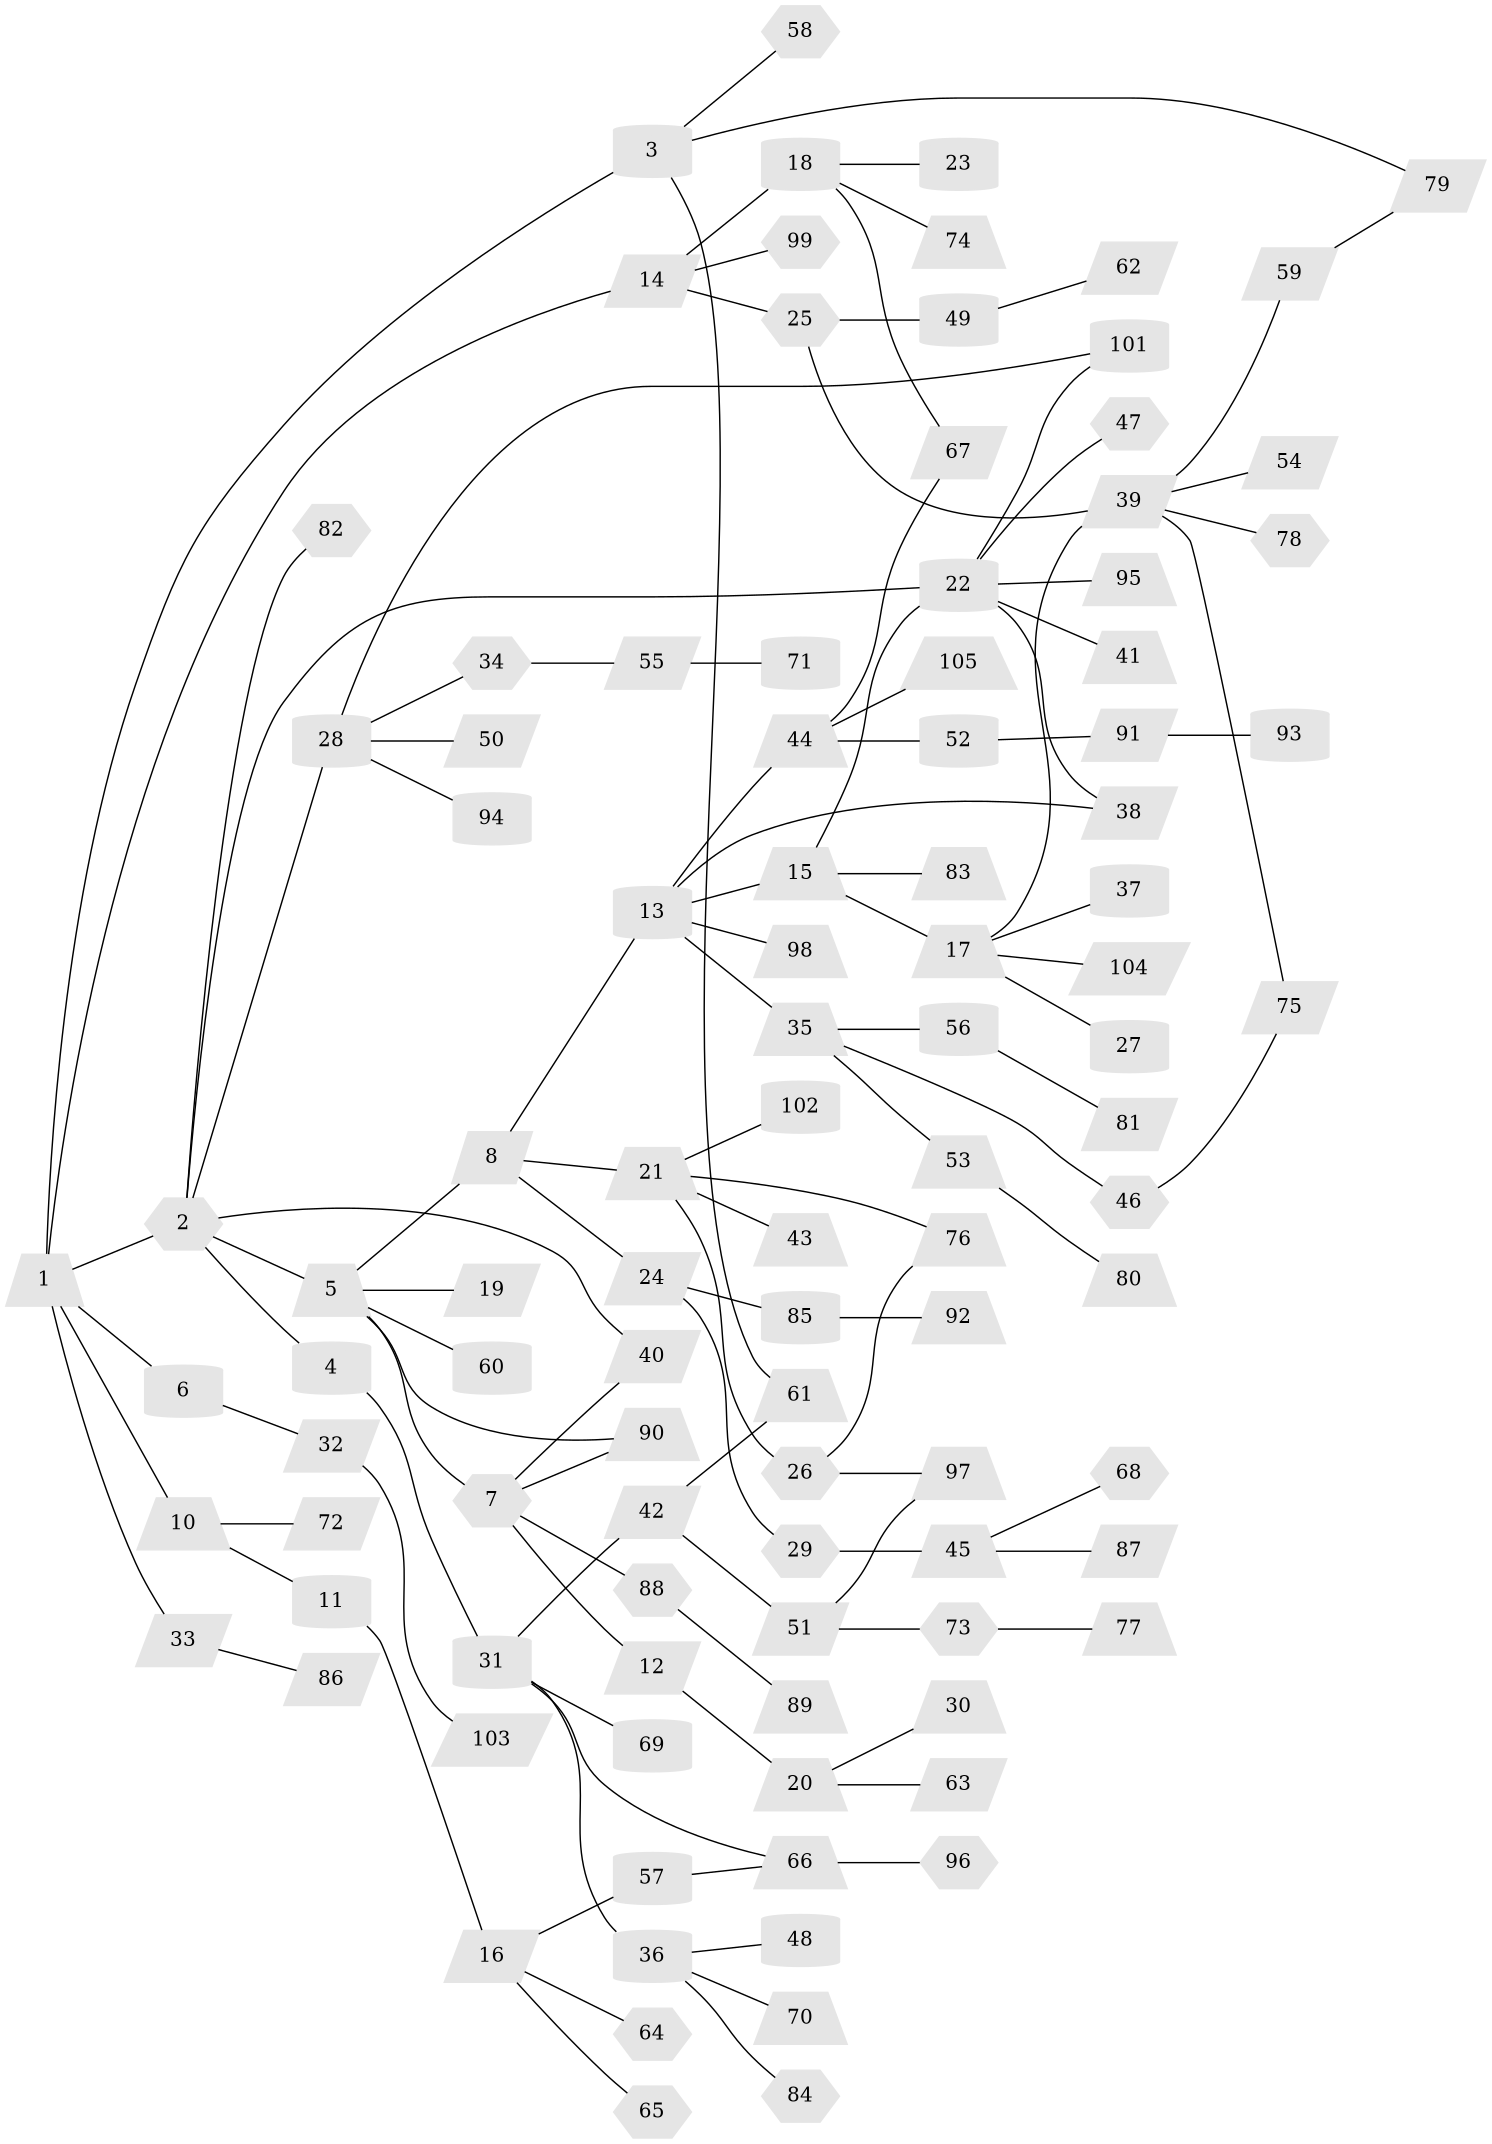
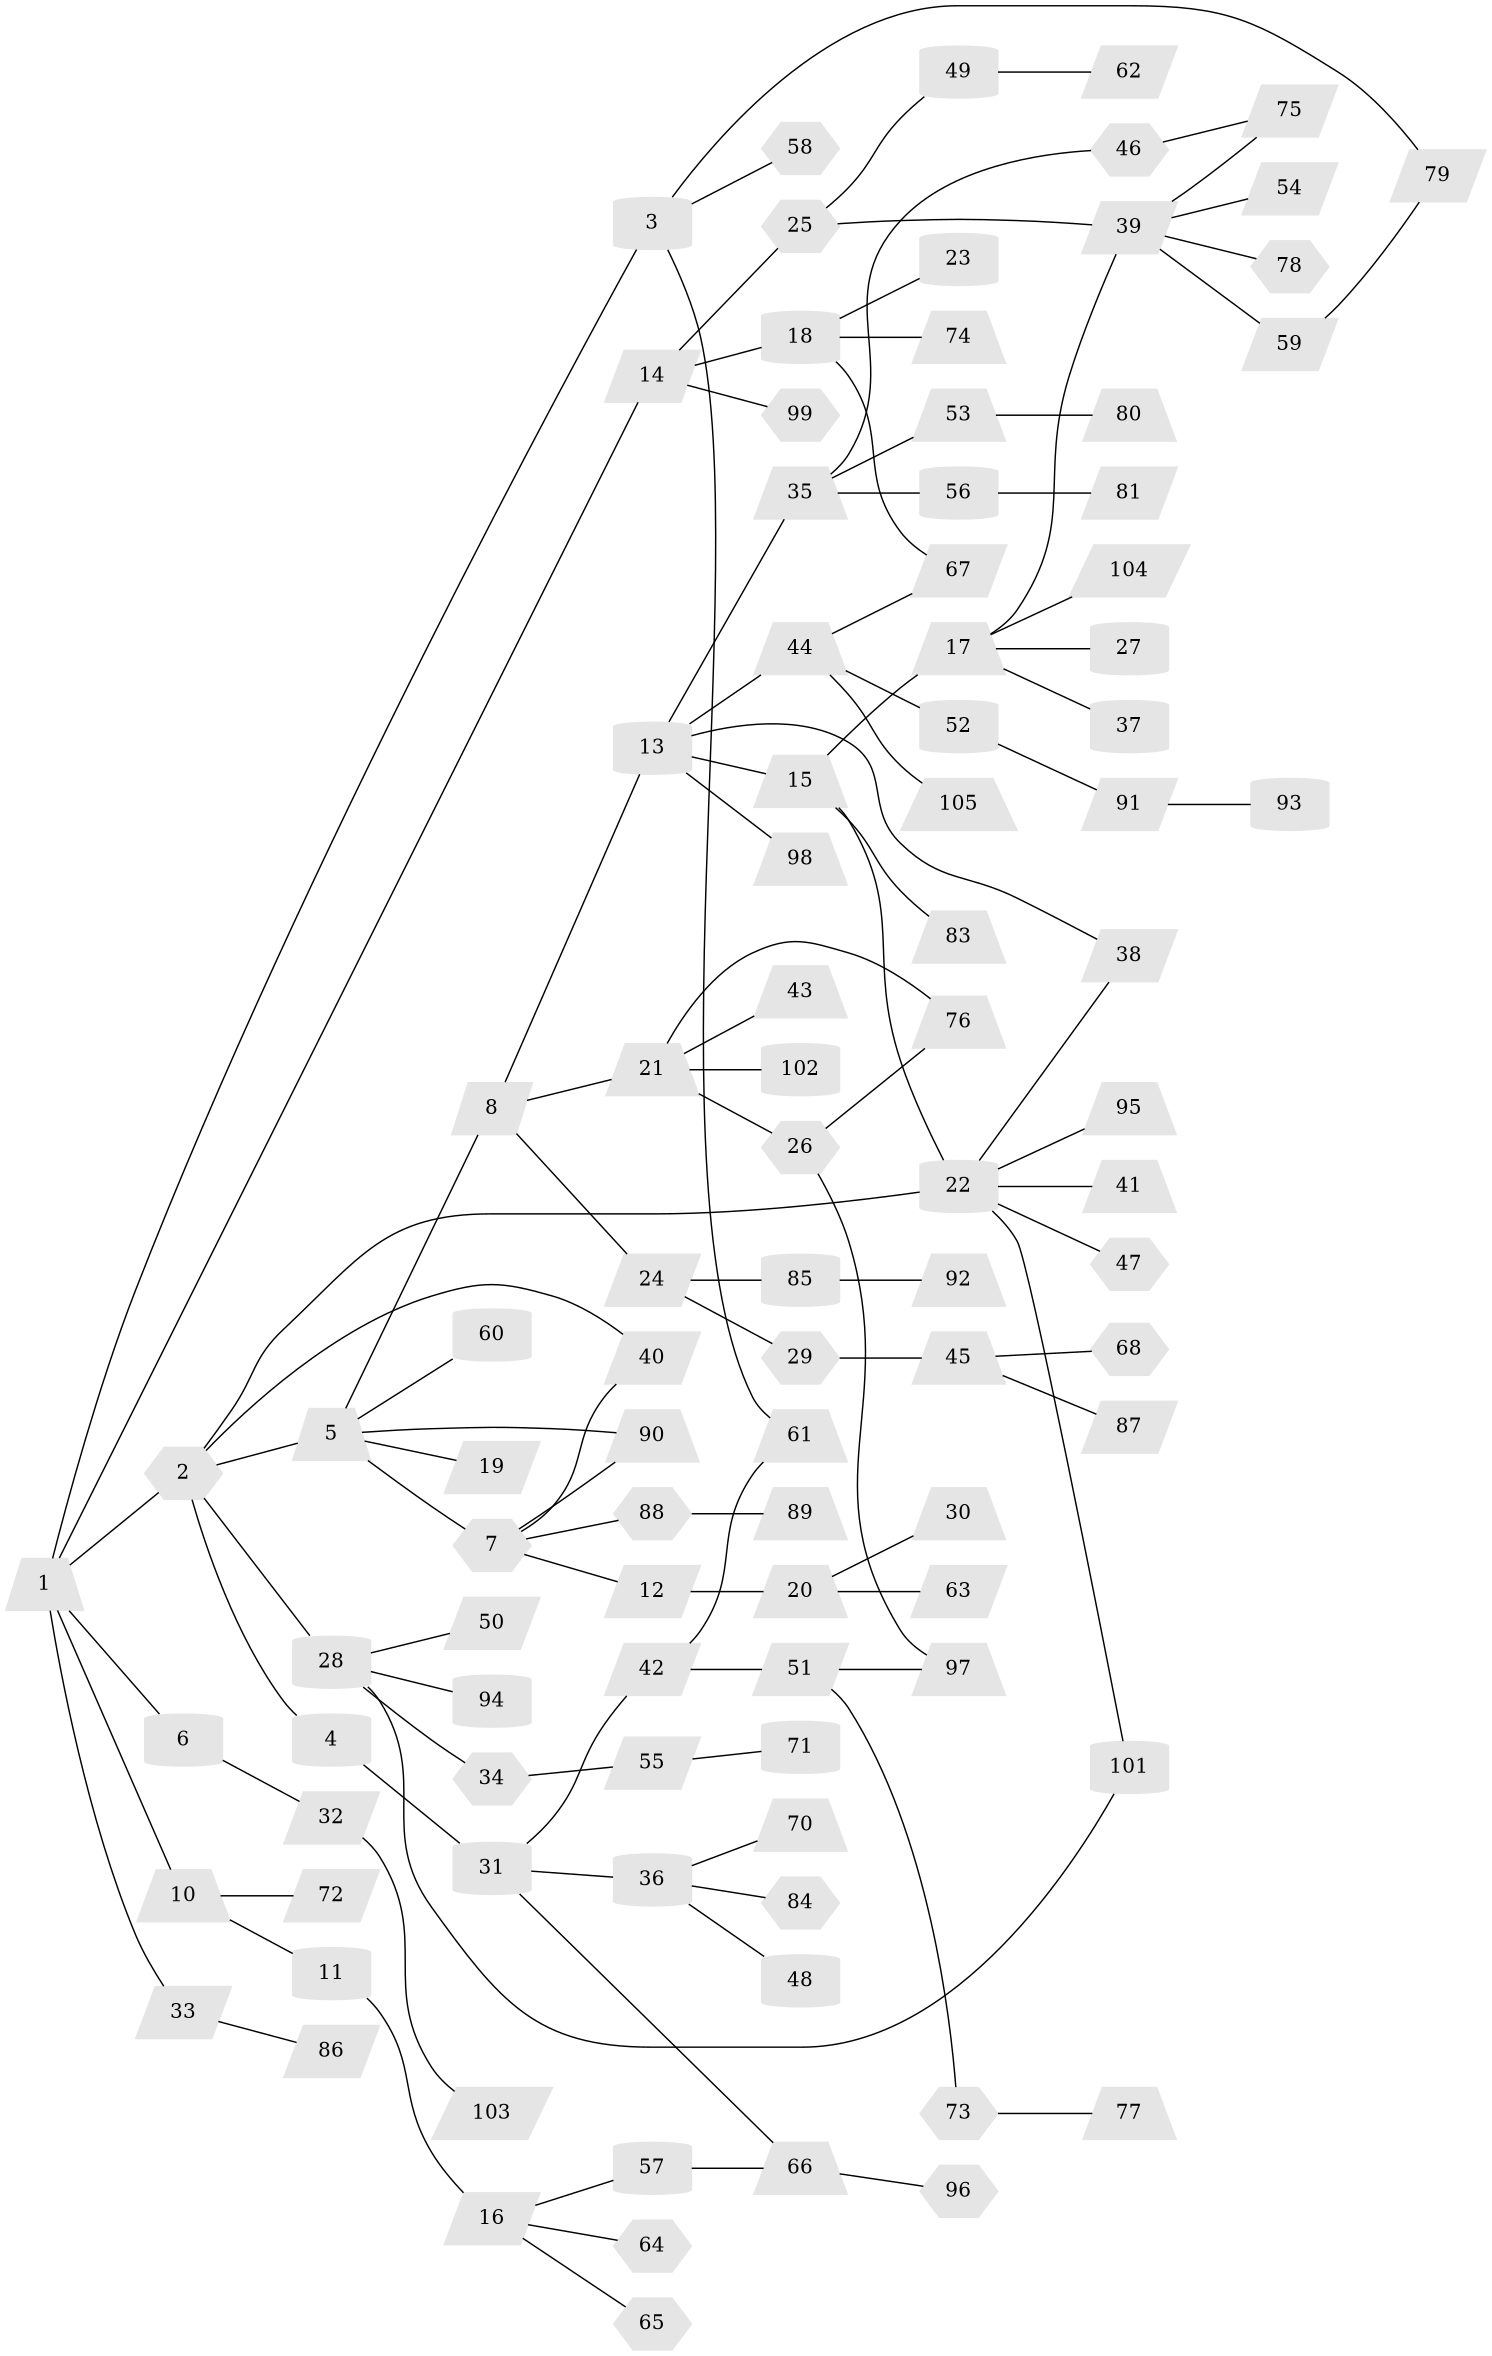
(332, 531) -> none
(653, 1746) -> none
